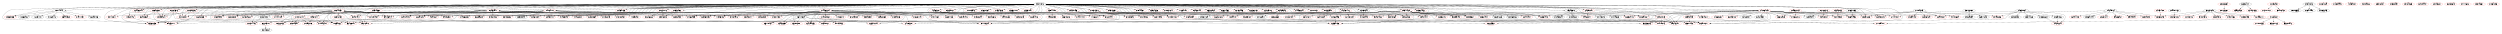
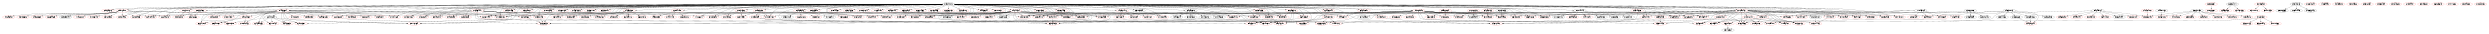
(1746, 17) -> none
